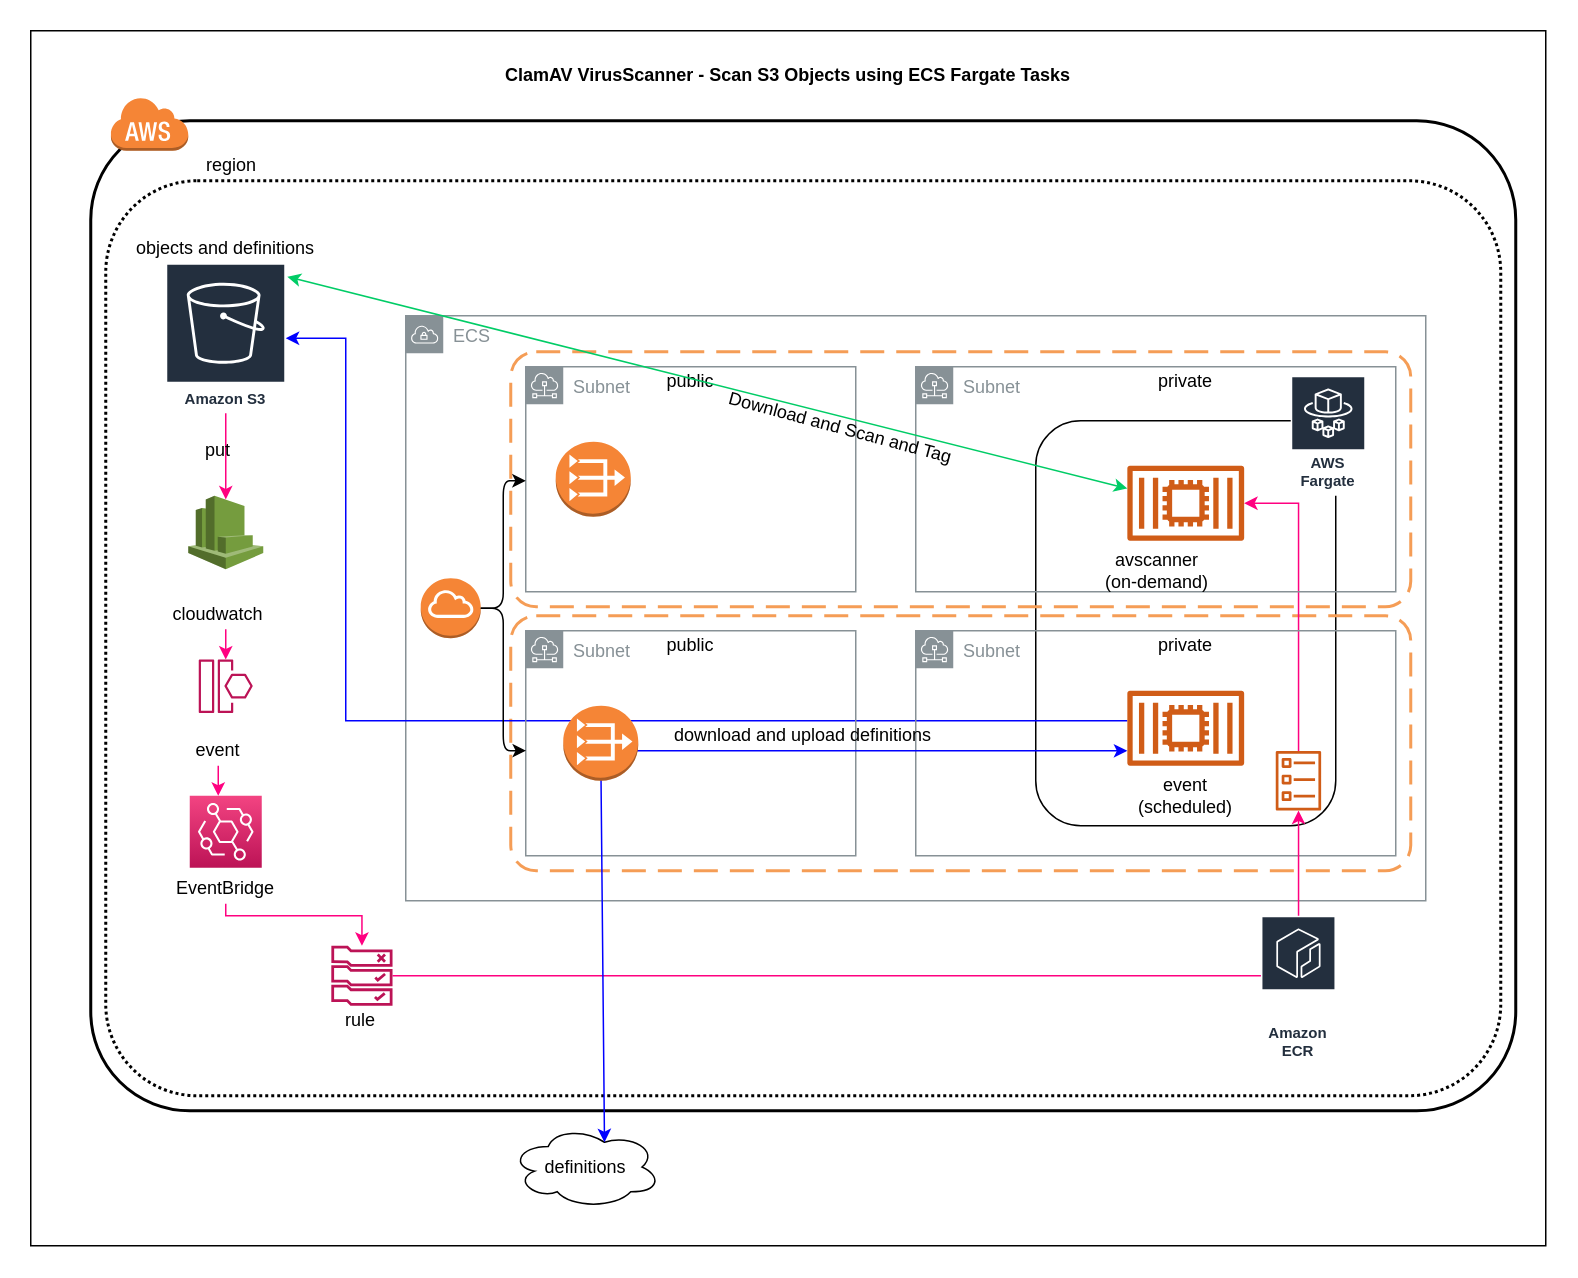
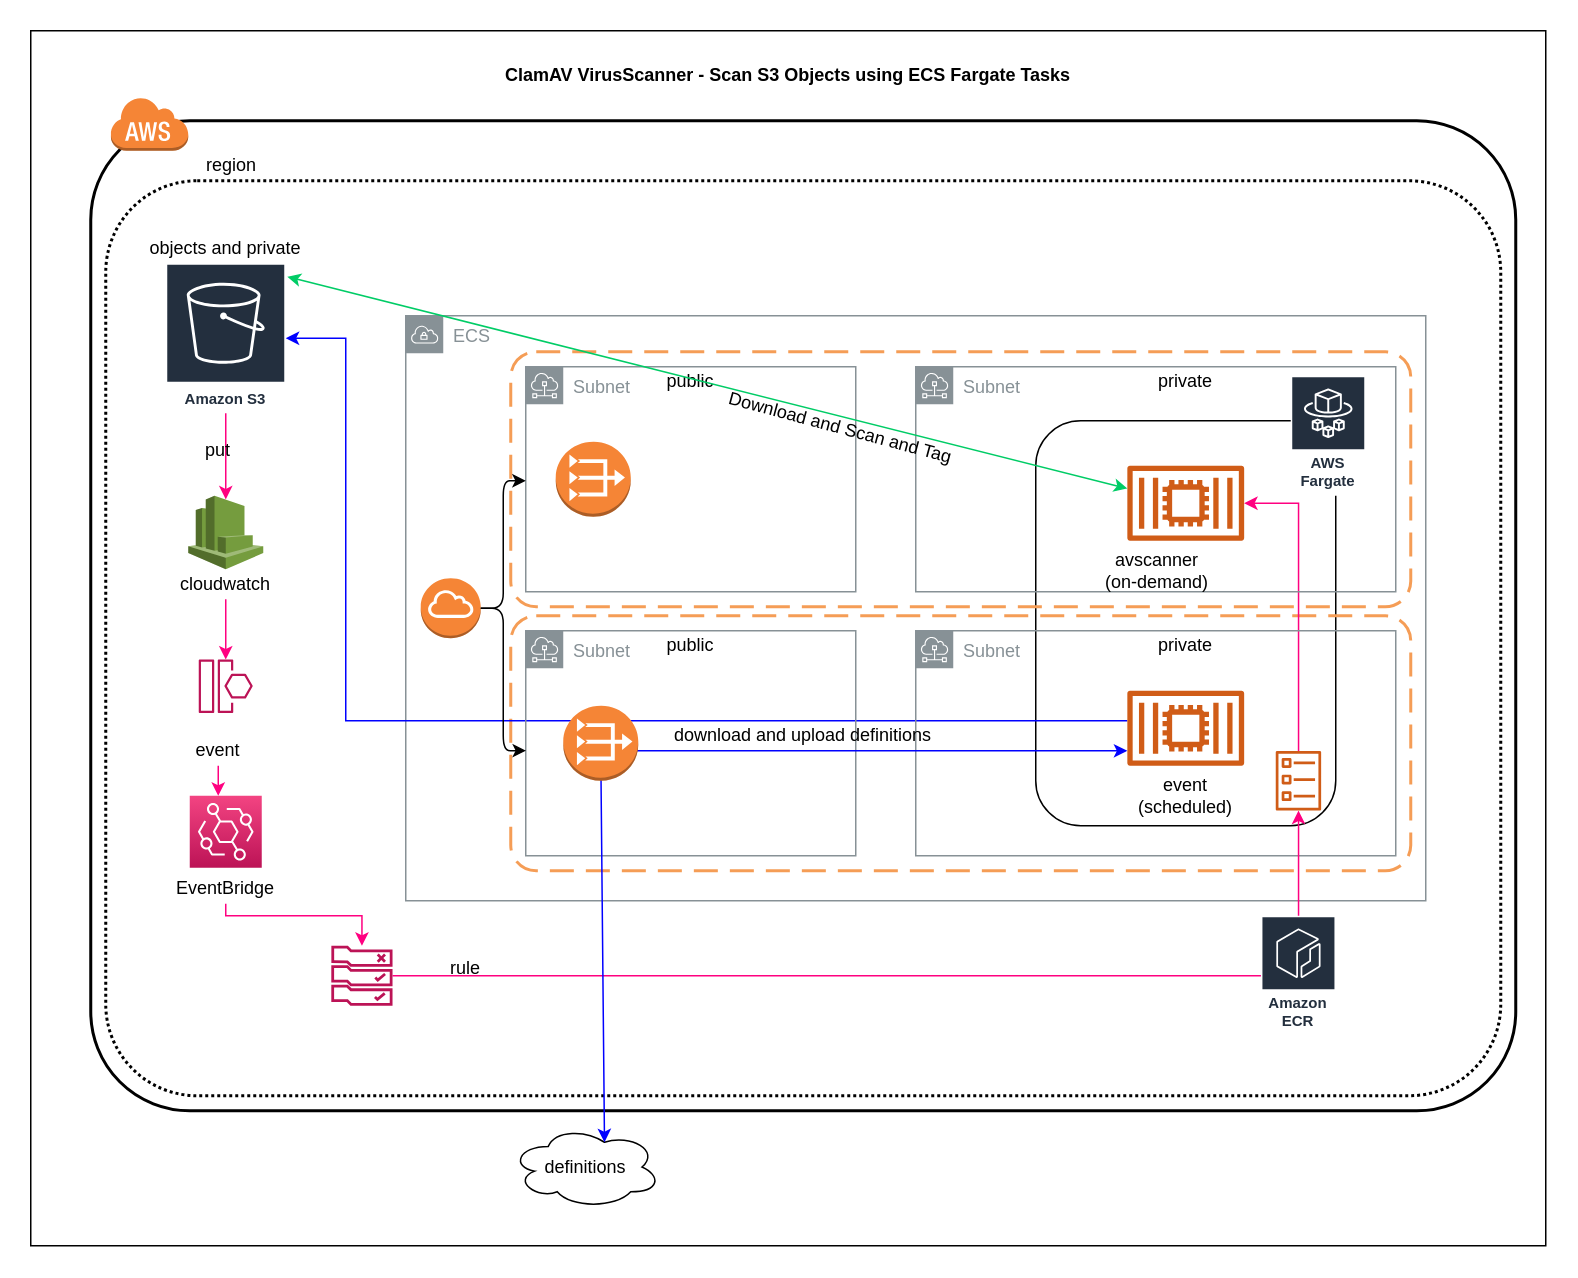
(226, 248) -> (226, 248)
(218, 614) -> (226, 584)
(1298, 991) -> (1298, 976)
(361, 1021) -> (466, 968)
